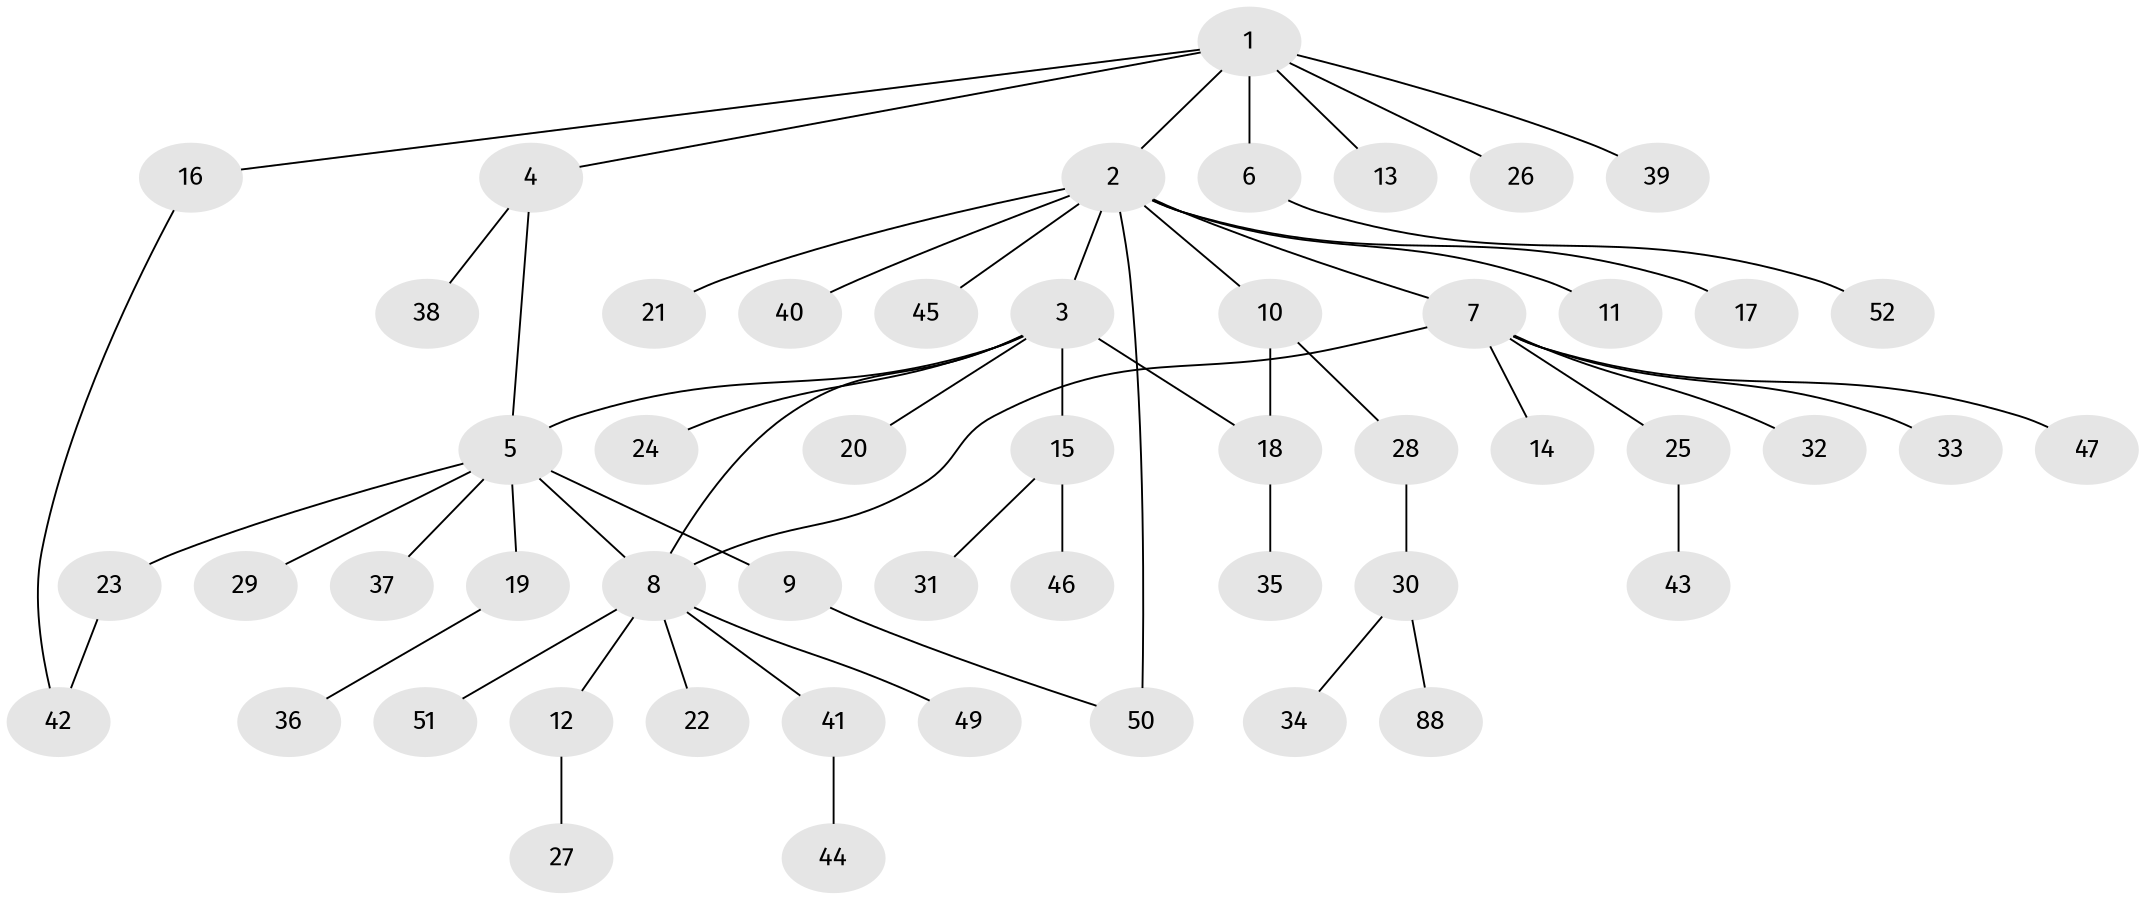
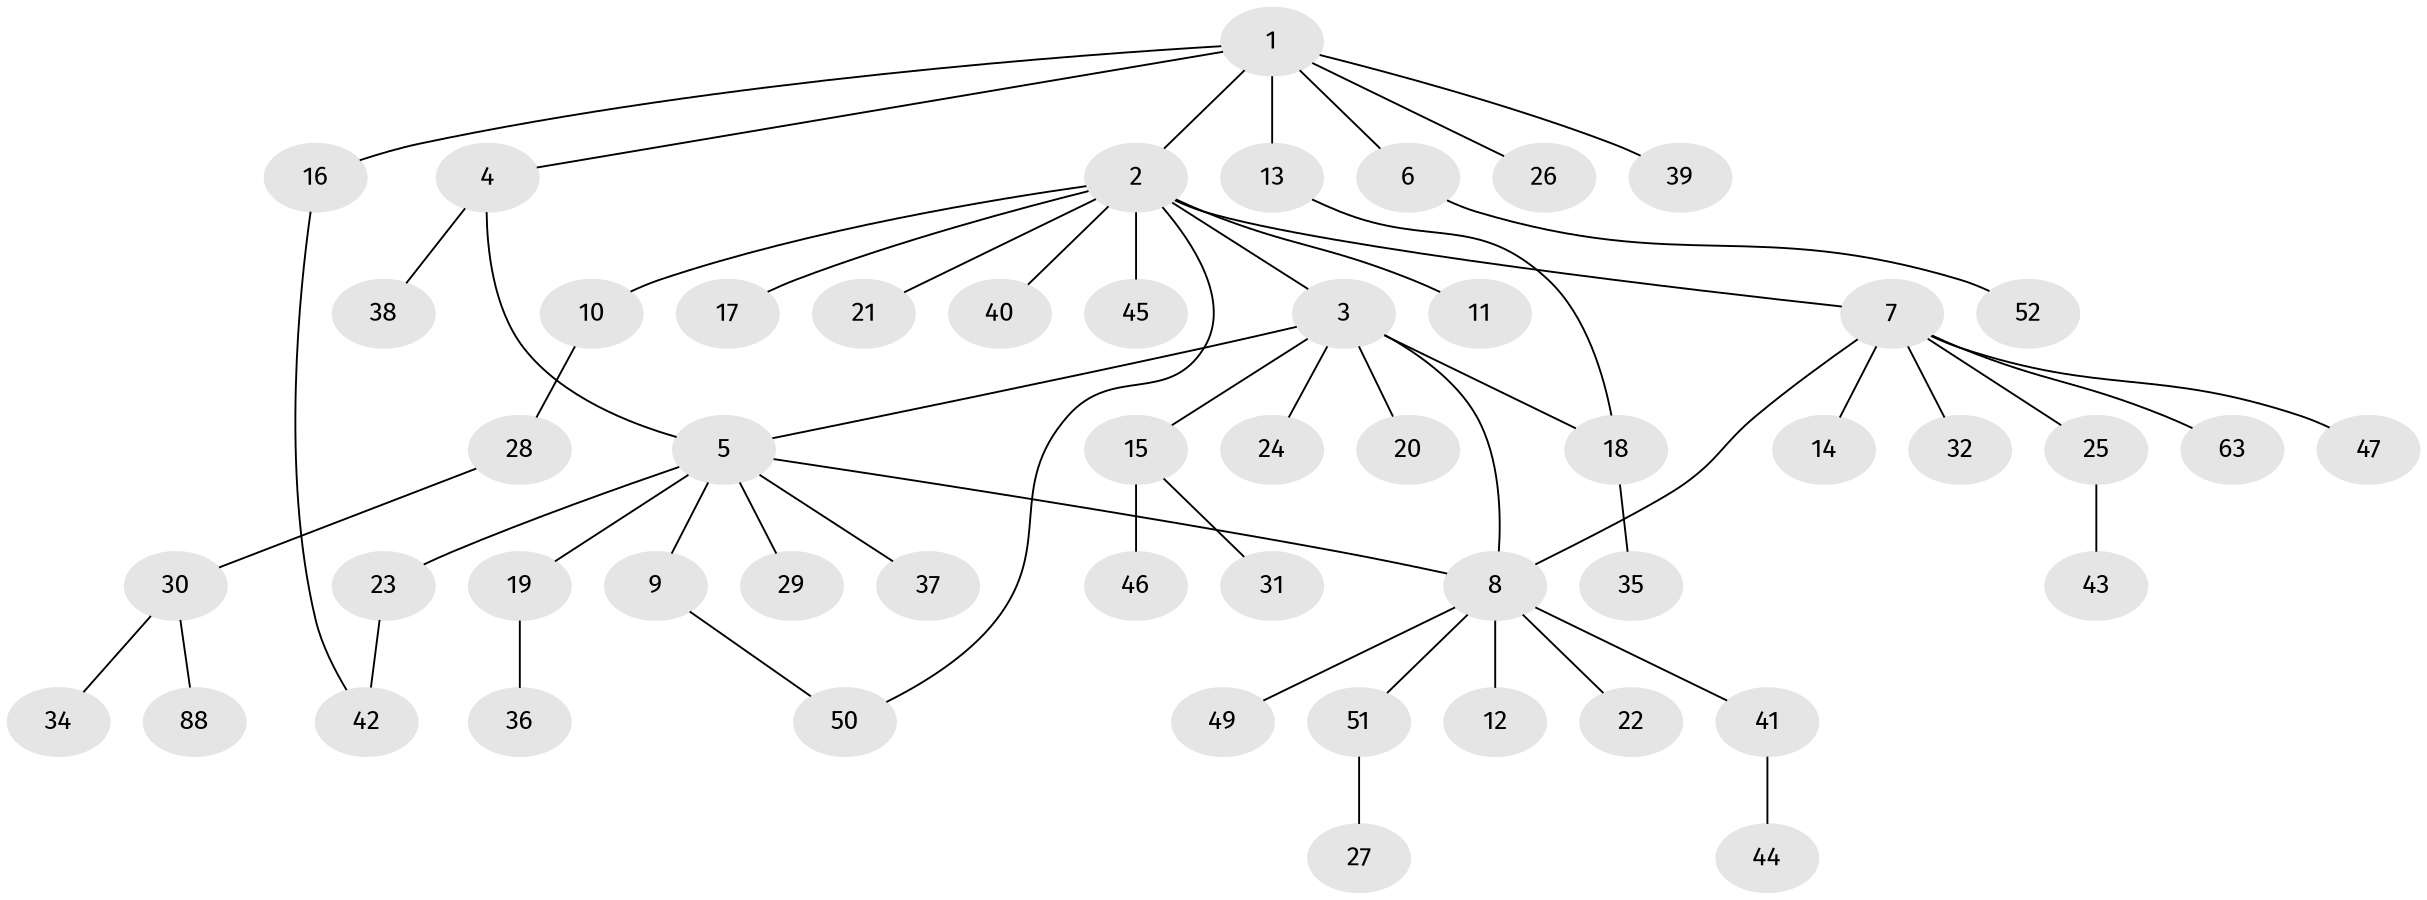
(1270, 382) -> (1507, 251)
(1951, 450) -> (2232, 450)
(561, 790) -> (1359, 790)
